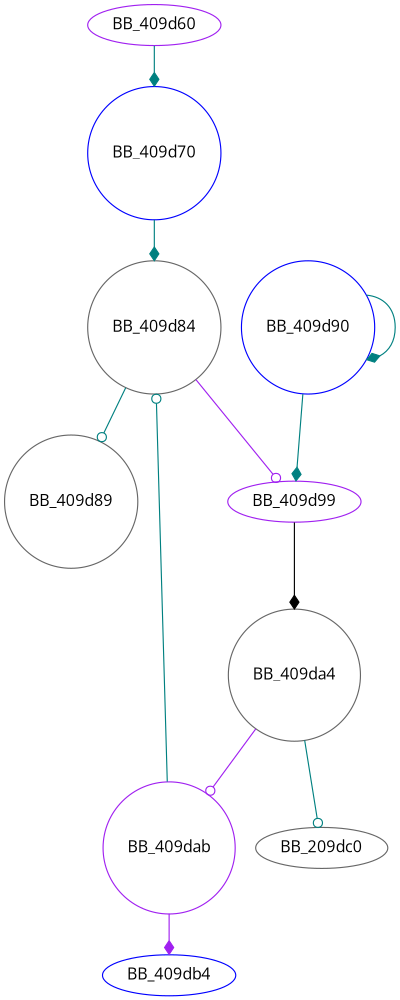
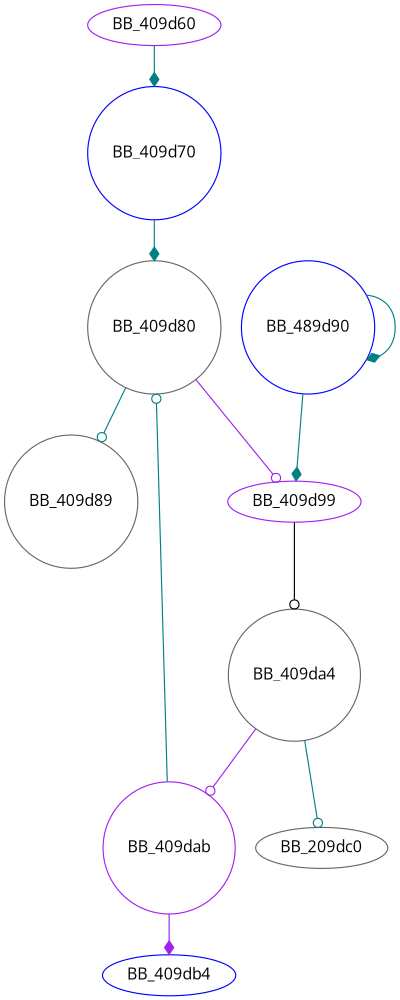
(154, 327) -> (154, 327)
(308, 327) -> (308, 327)
(294, 561) -> (294, 561)
